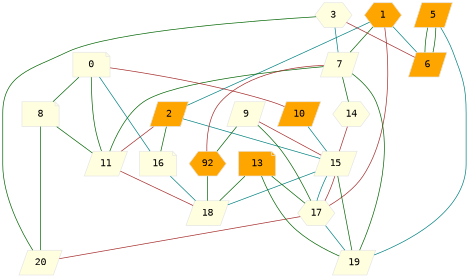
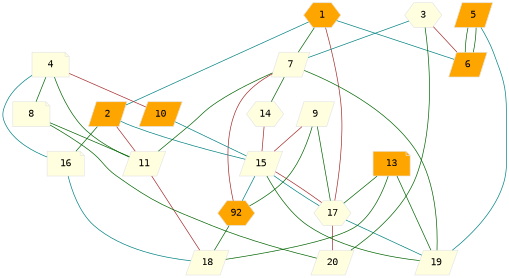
(91, 65) -> (51, 65)
(274, 188) -> (249, 188)
